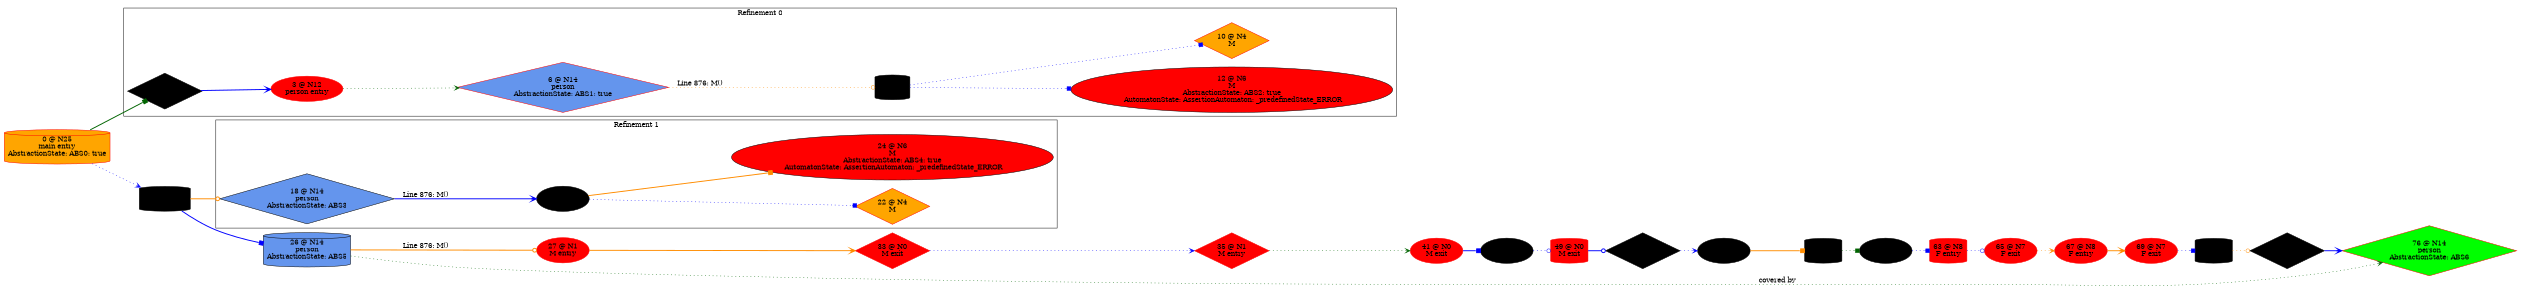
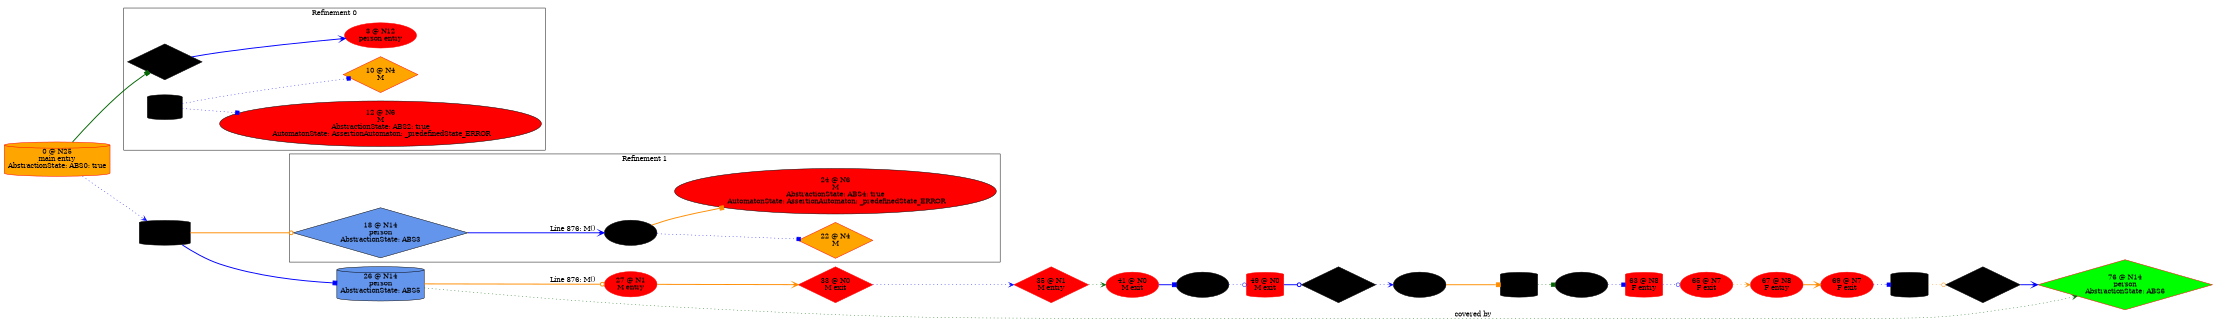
(563, 87) -> none
